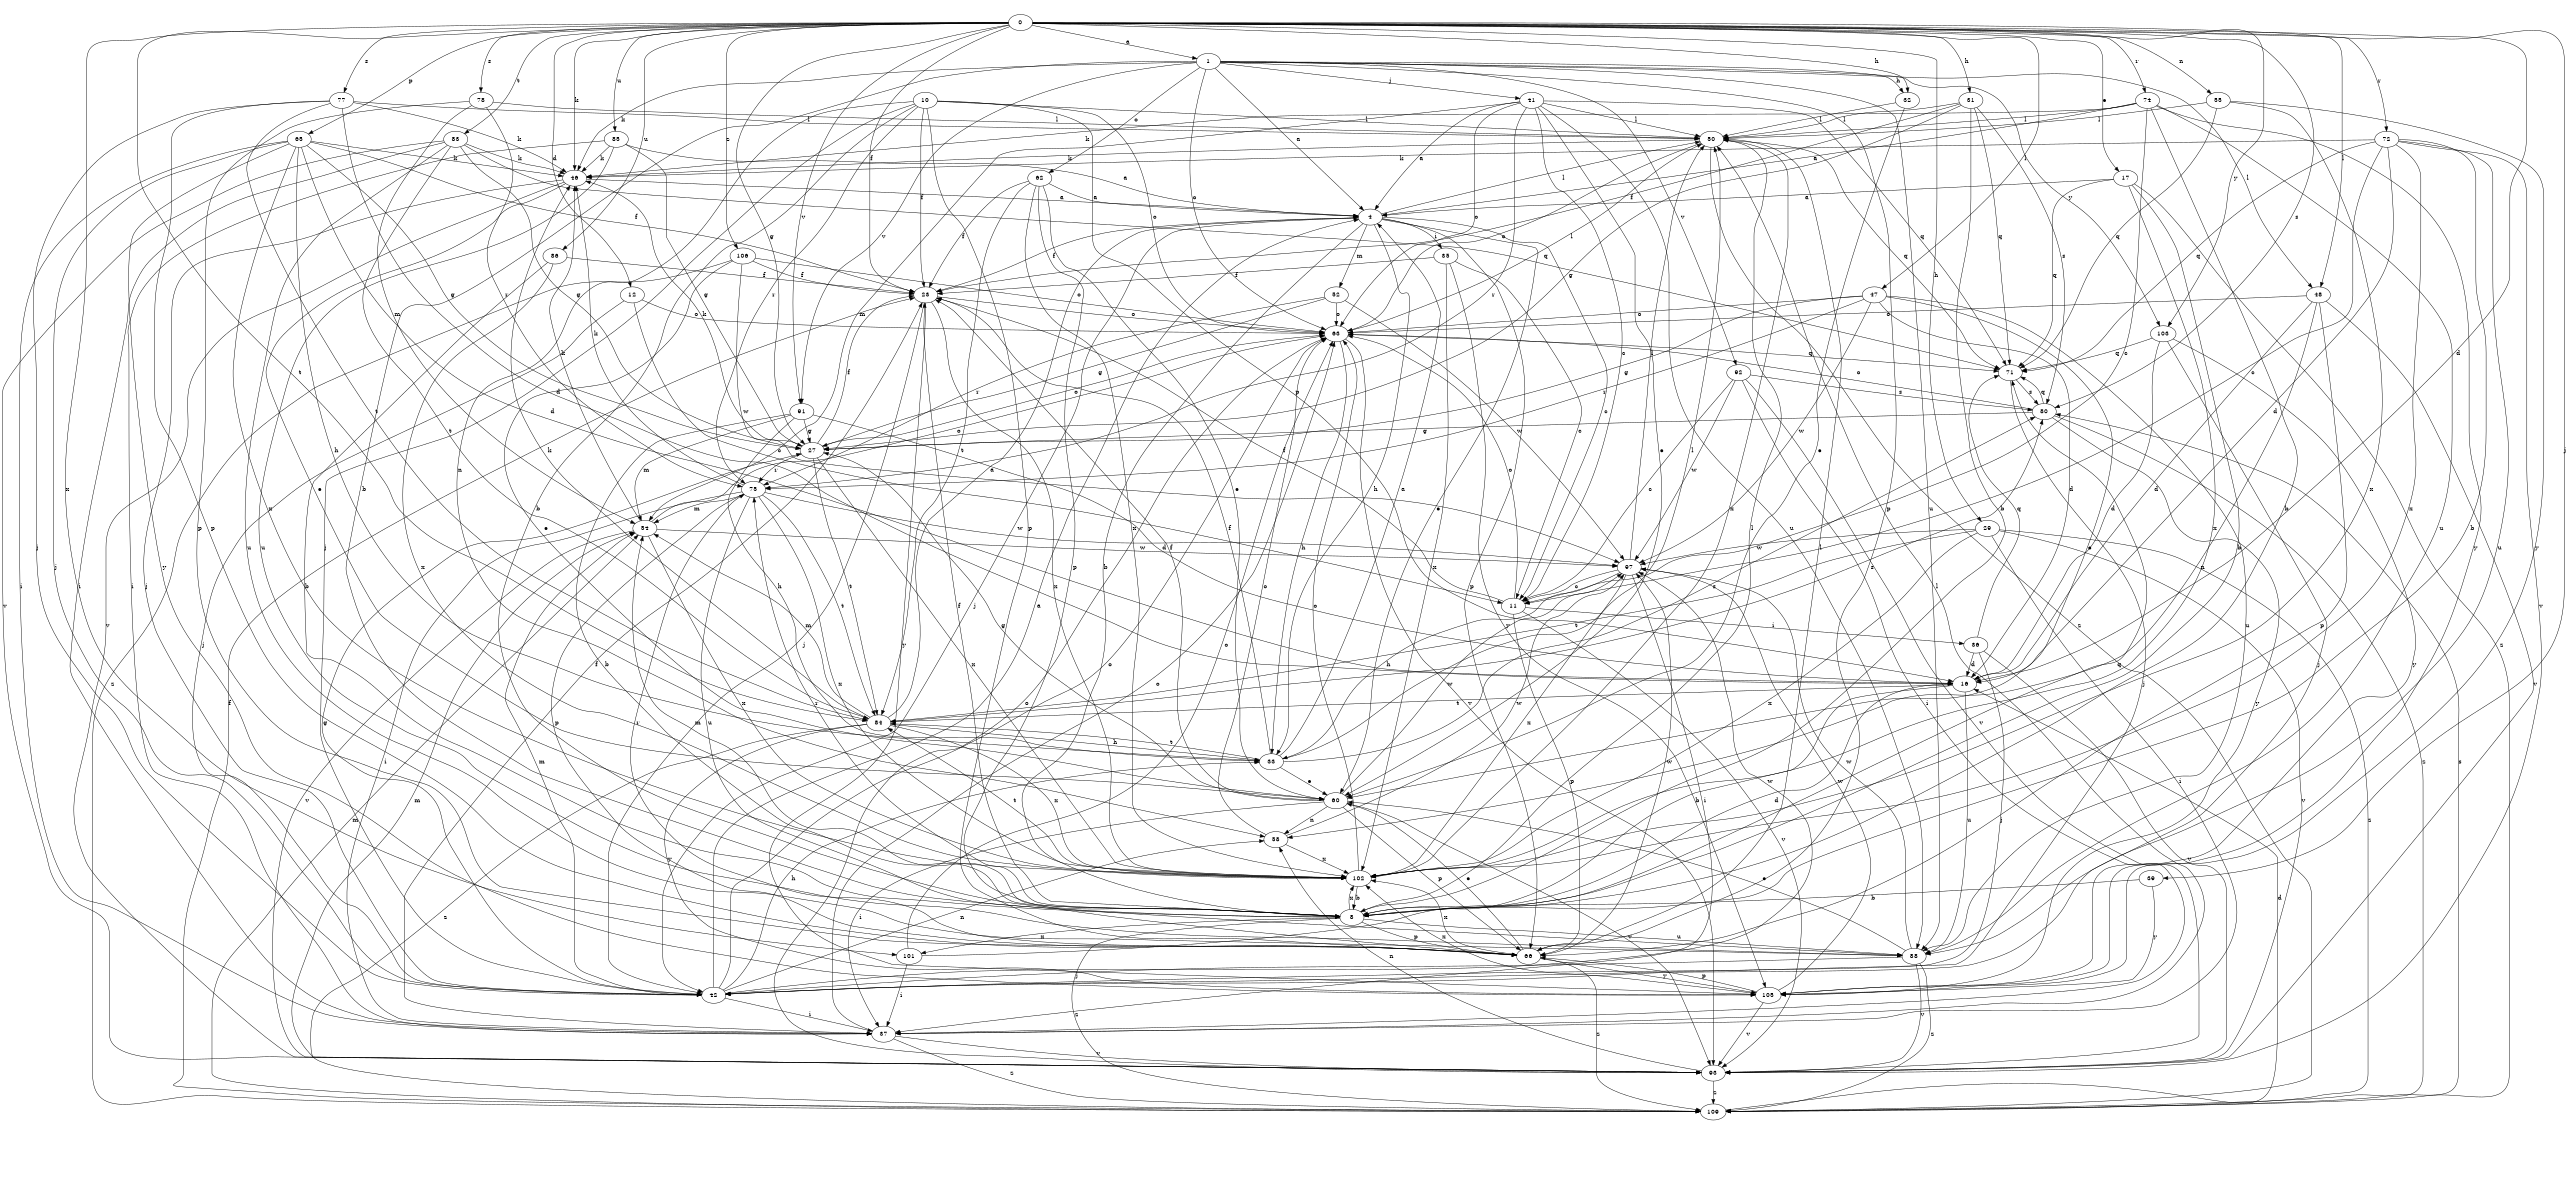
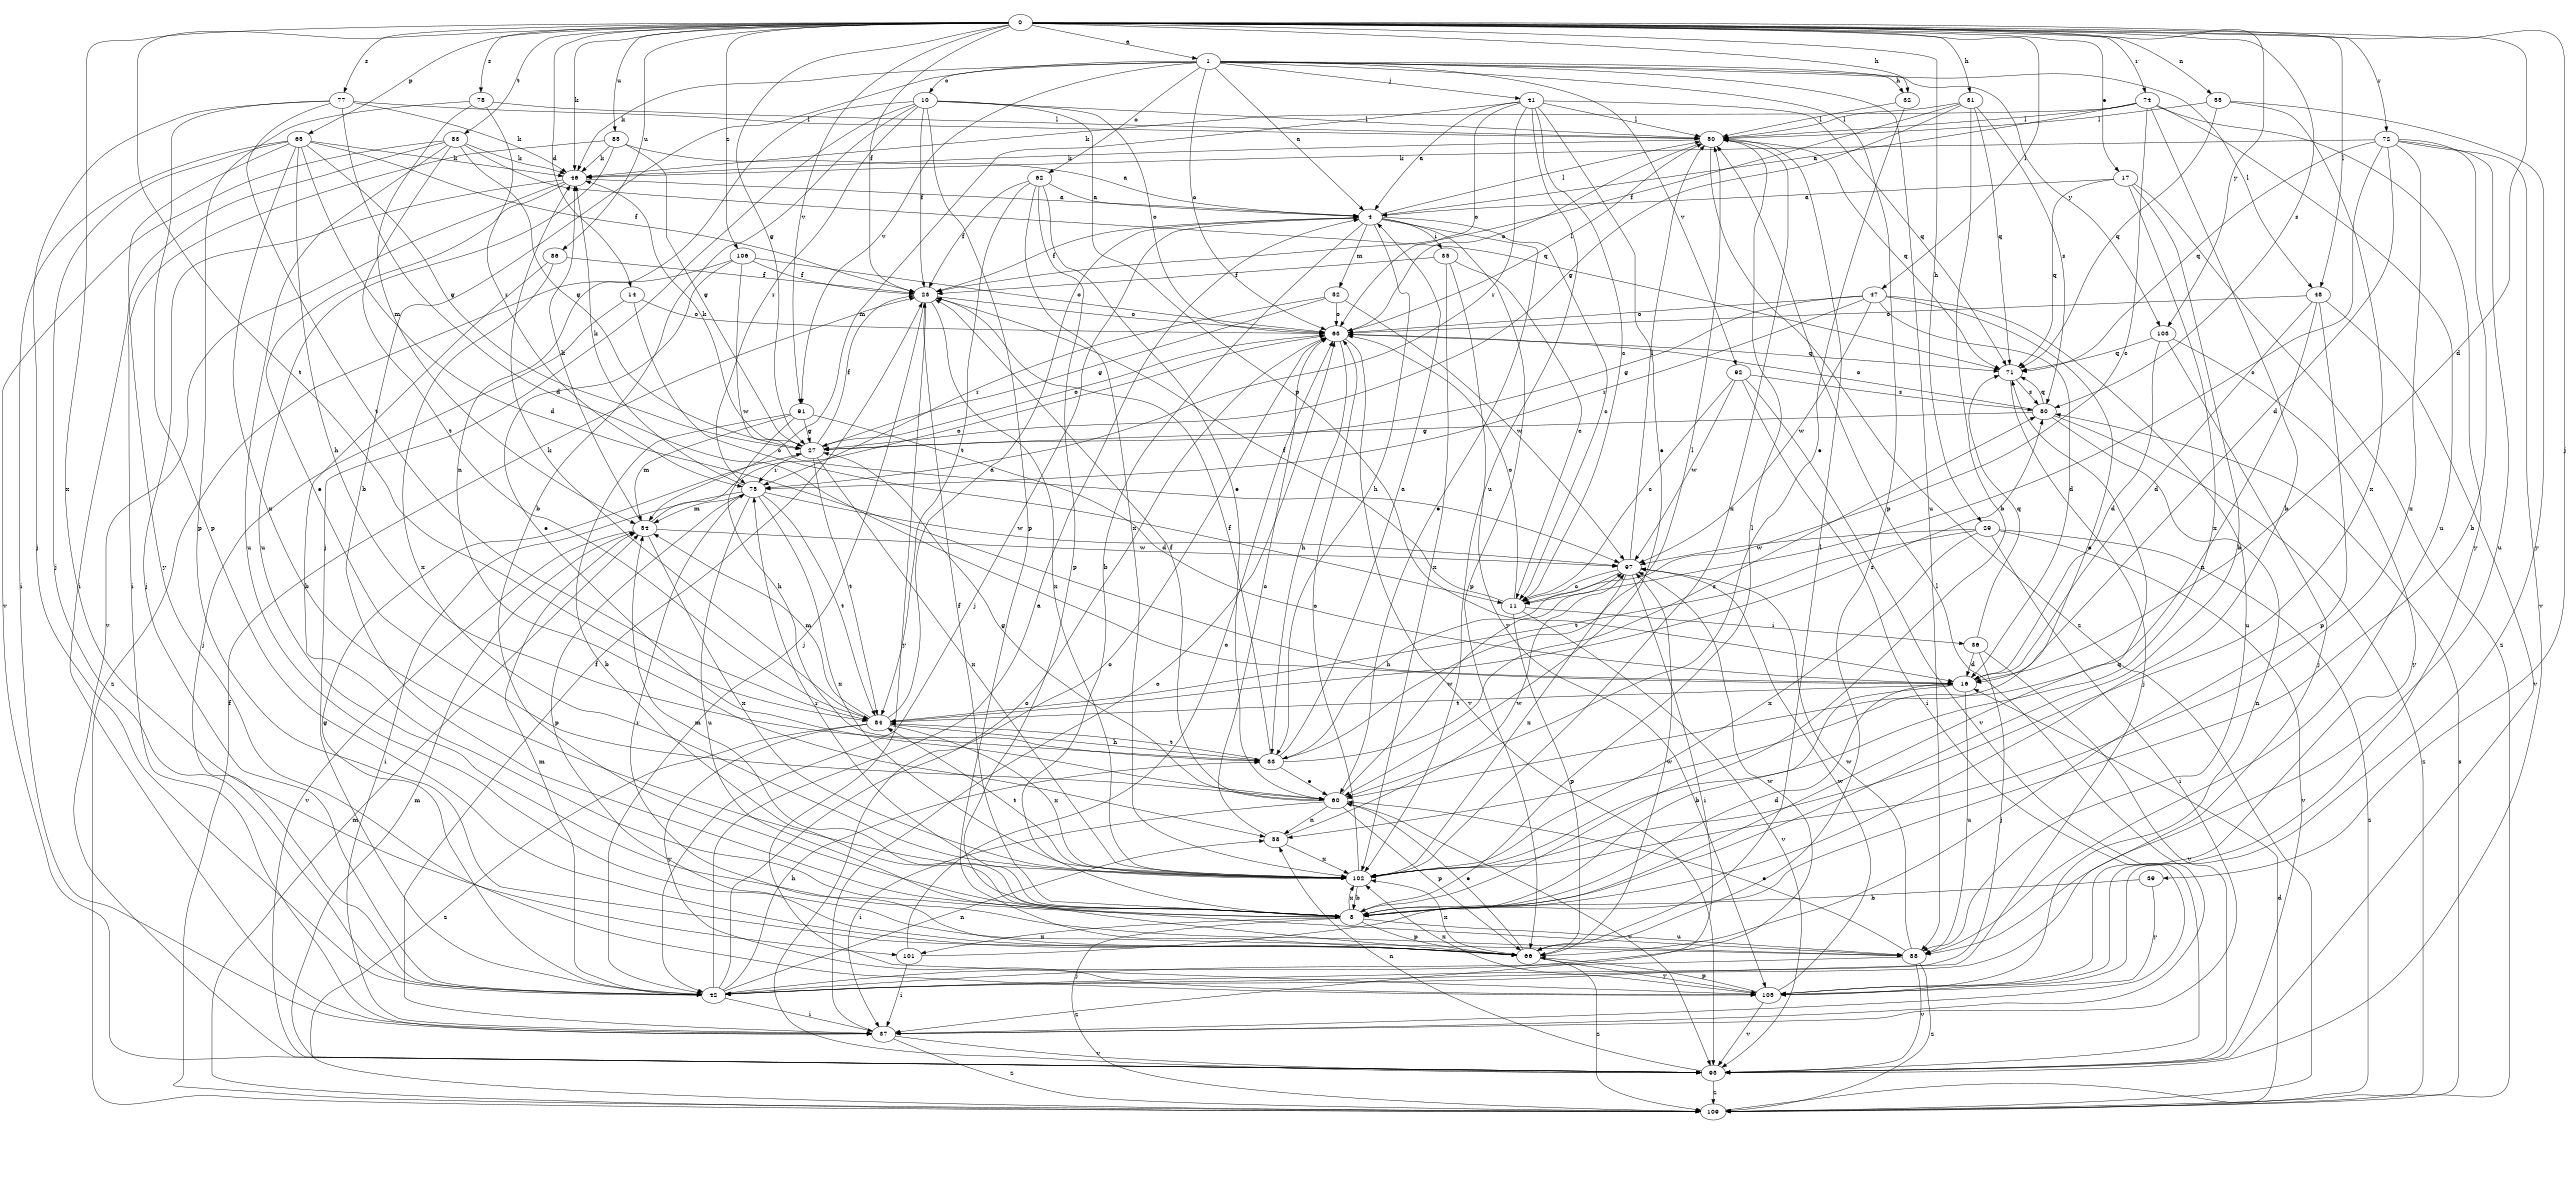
none -> (1062, 66)
(632, 295) -> (632, 295)
(1761, 505) -> (1493, 467)
(2258, 703) -> (2258, 703)
